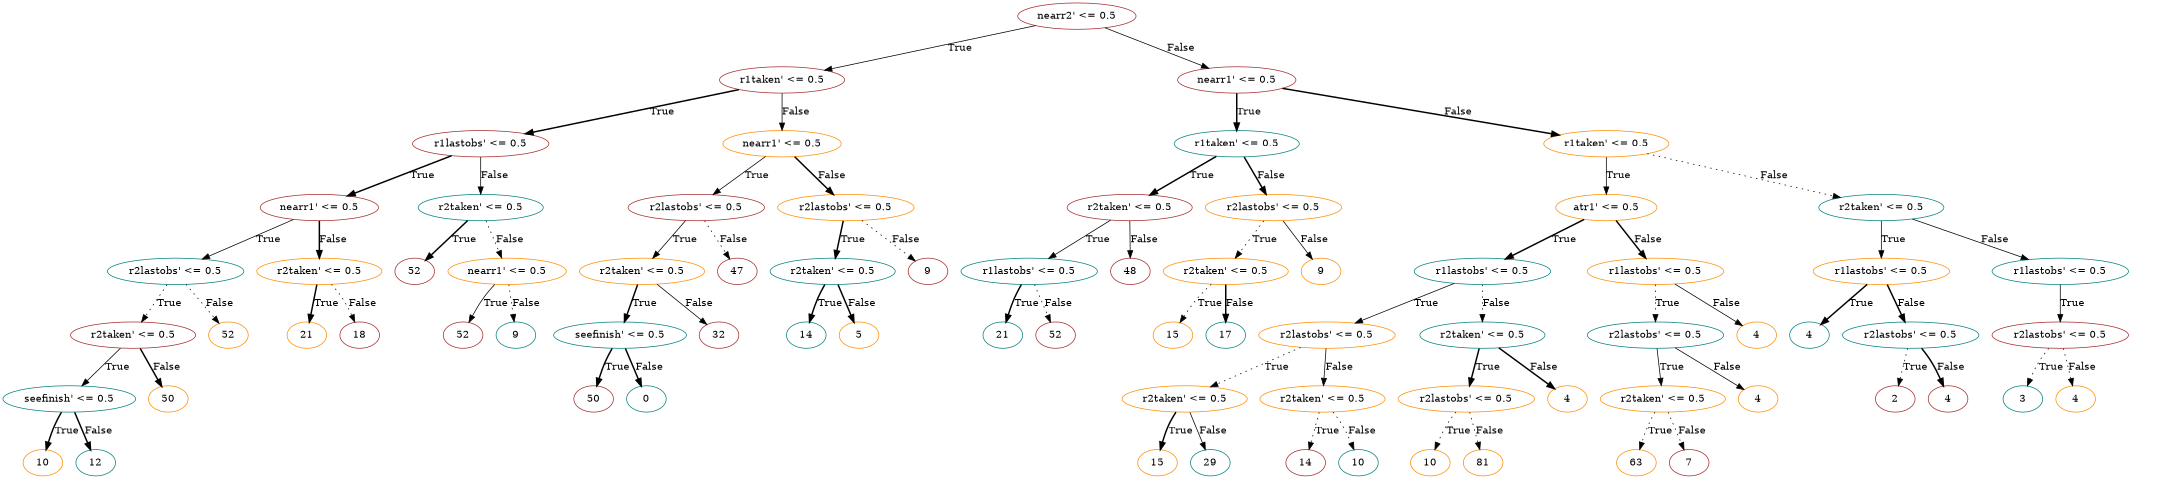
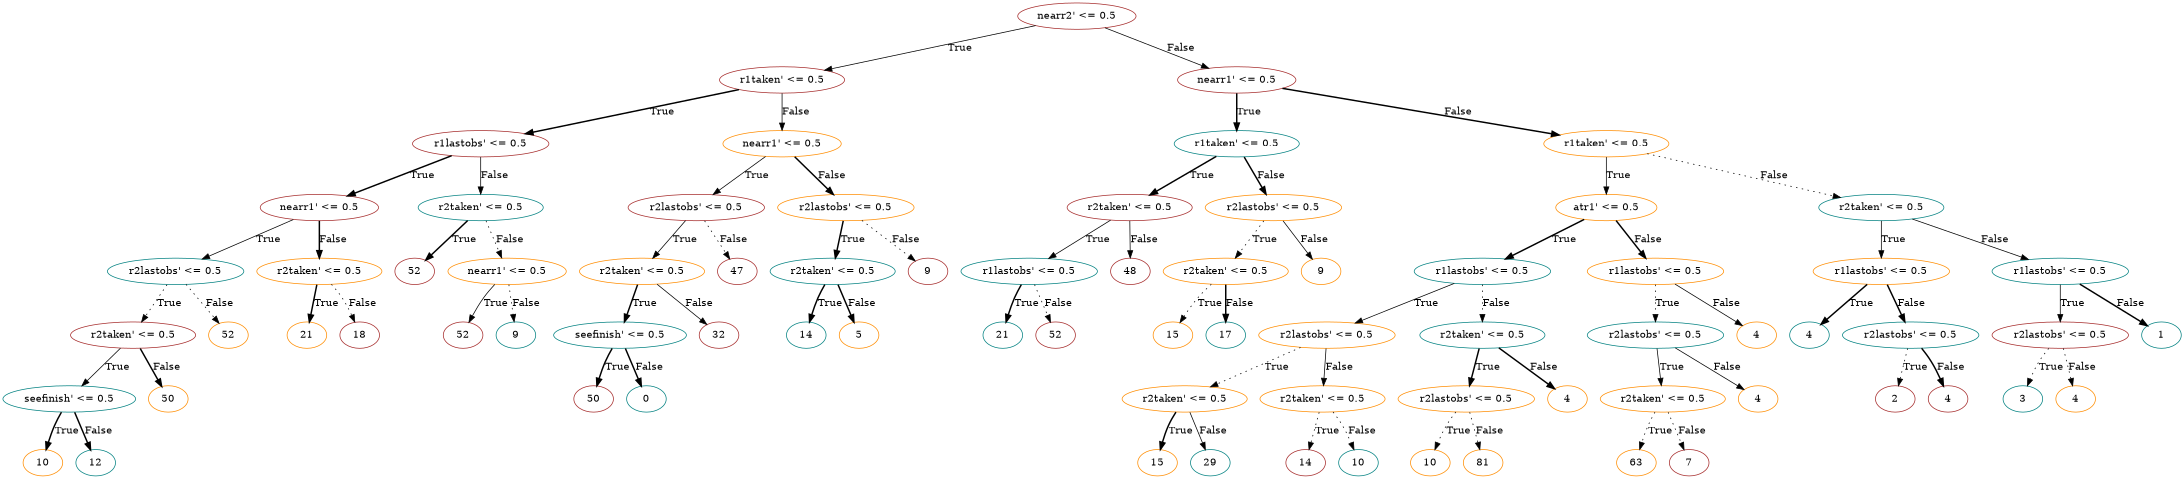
none -> (2162, 335)
